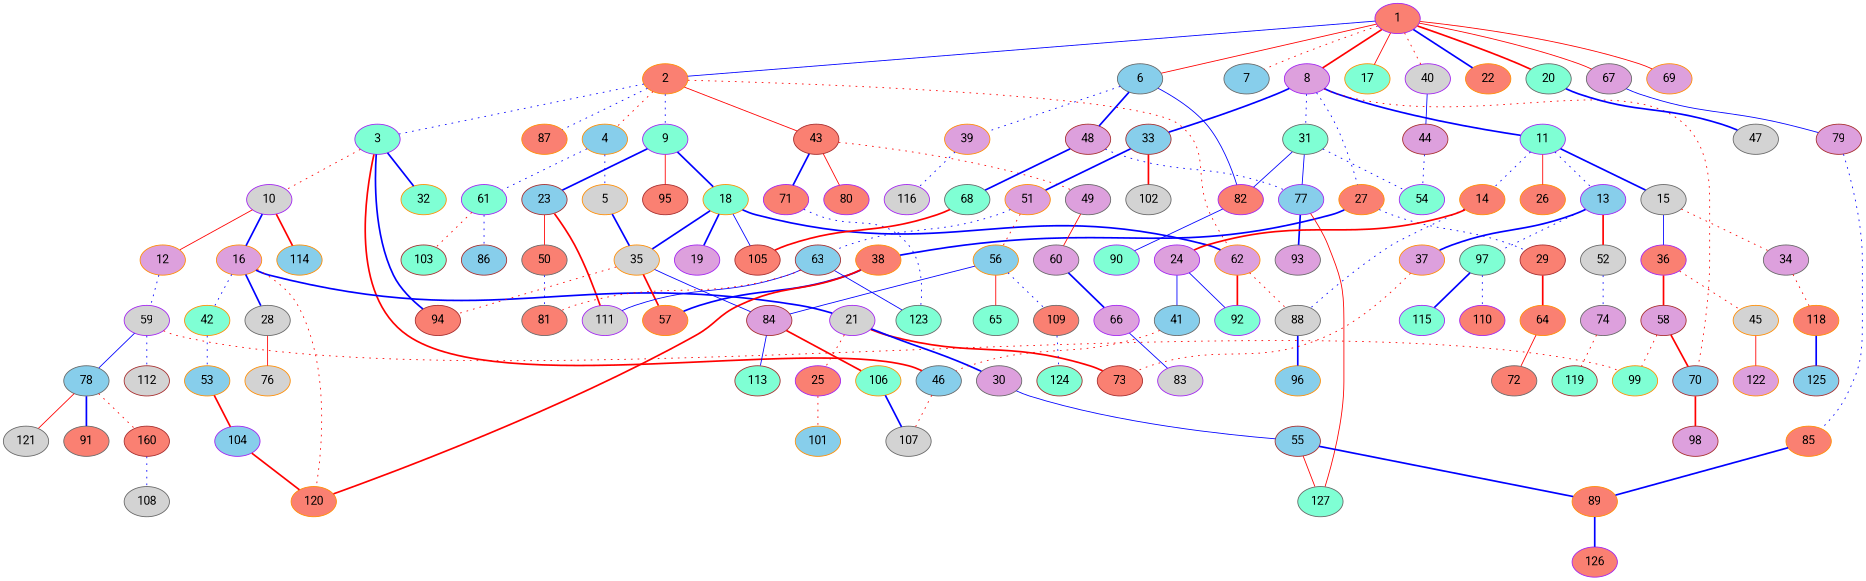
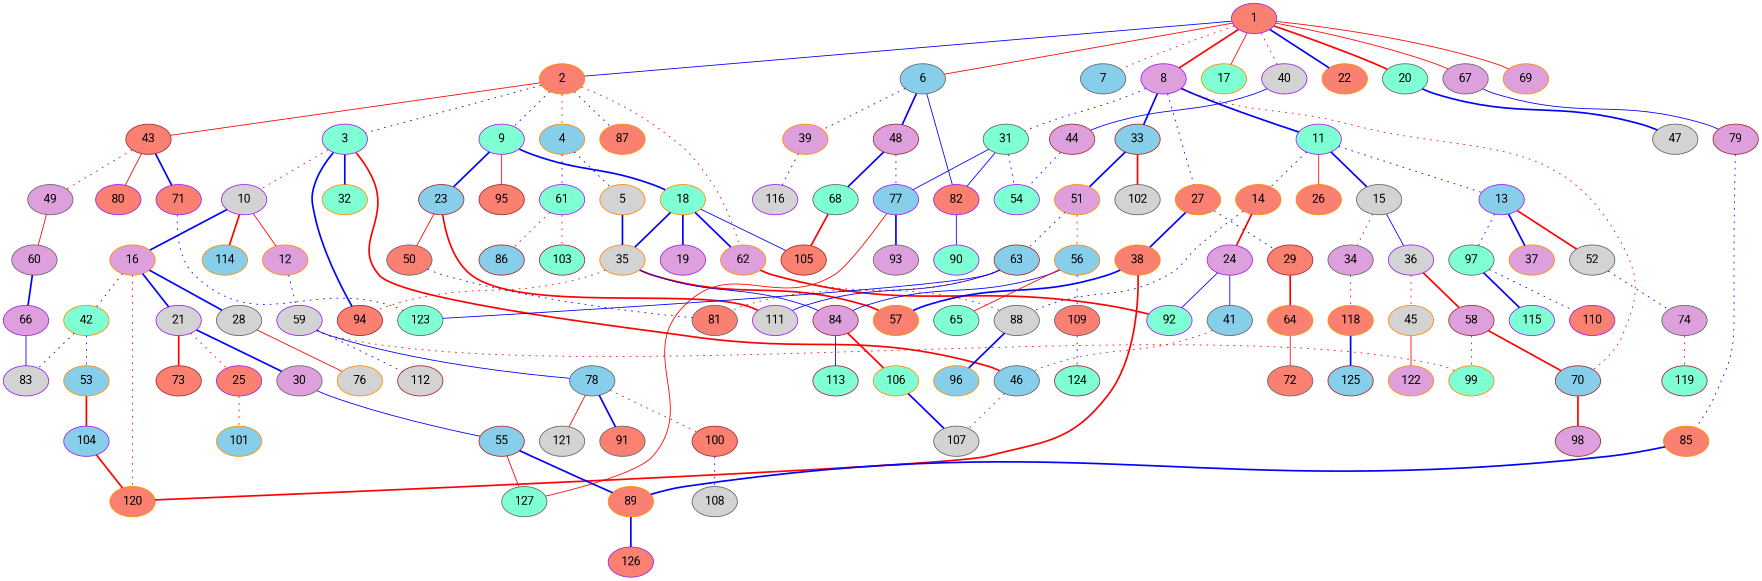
(484, 230) -> (532, 230)
(1664, 260) -> (1411, 260)
(1284, 350) -> none
none -> (56, 351)
(147, 441) -> (715, 441)
